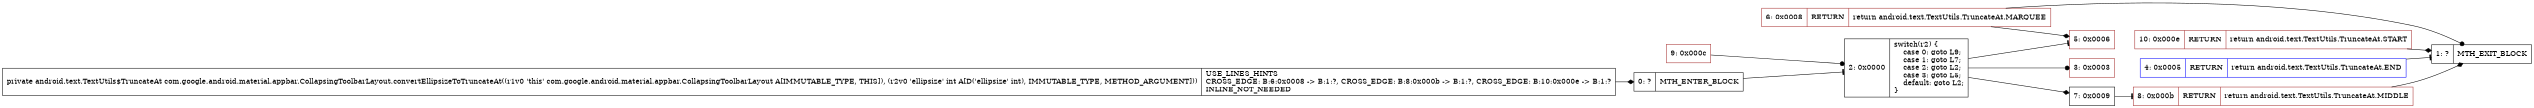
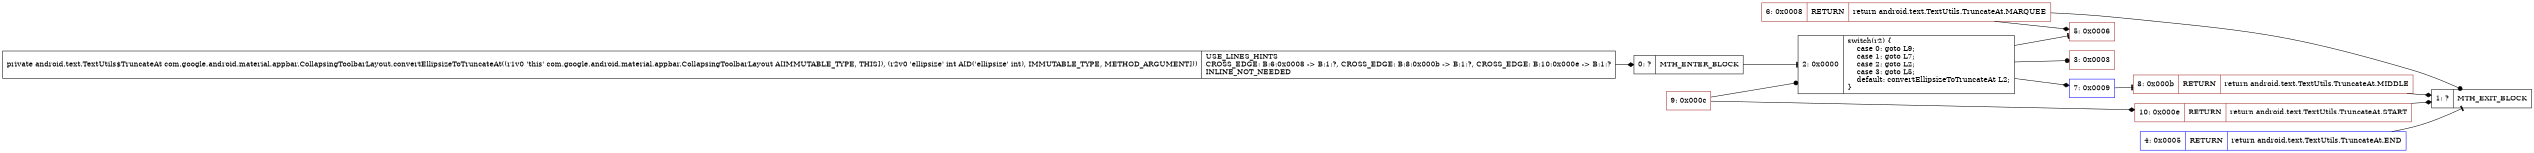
(1929, 83) -> (1929, 80)
(2092, 96) -> (2092, 88)
none -> (1920, 105)
